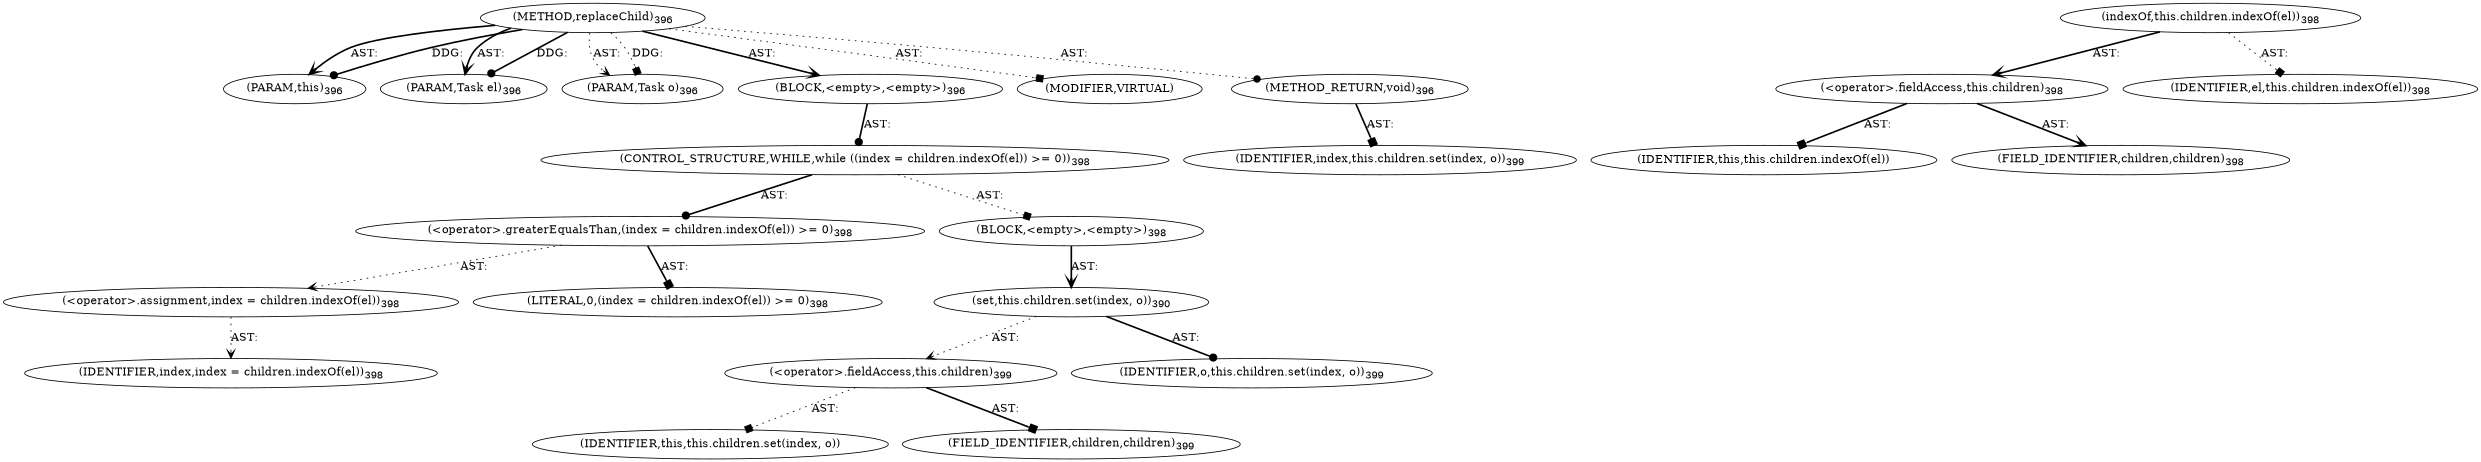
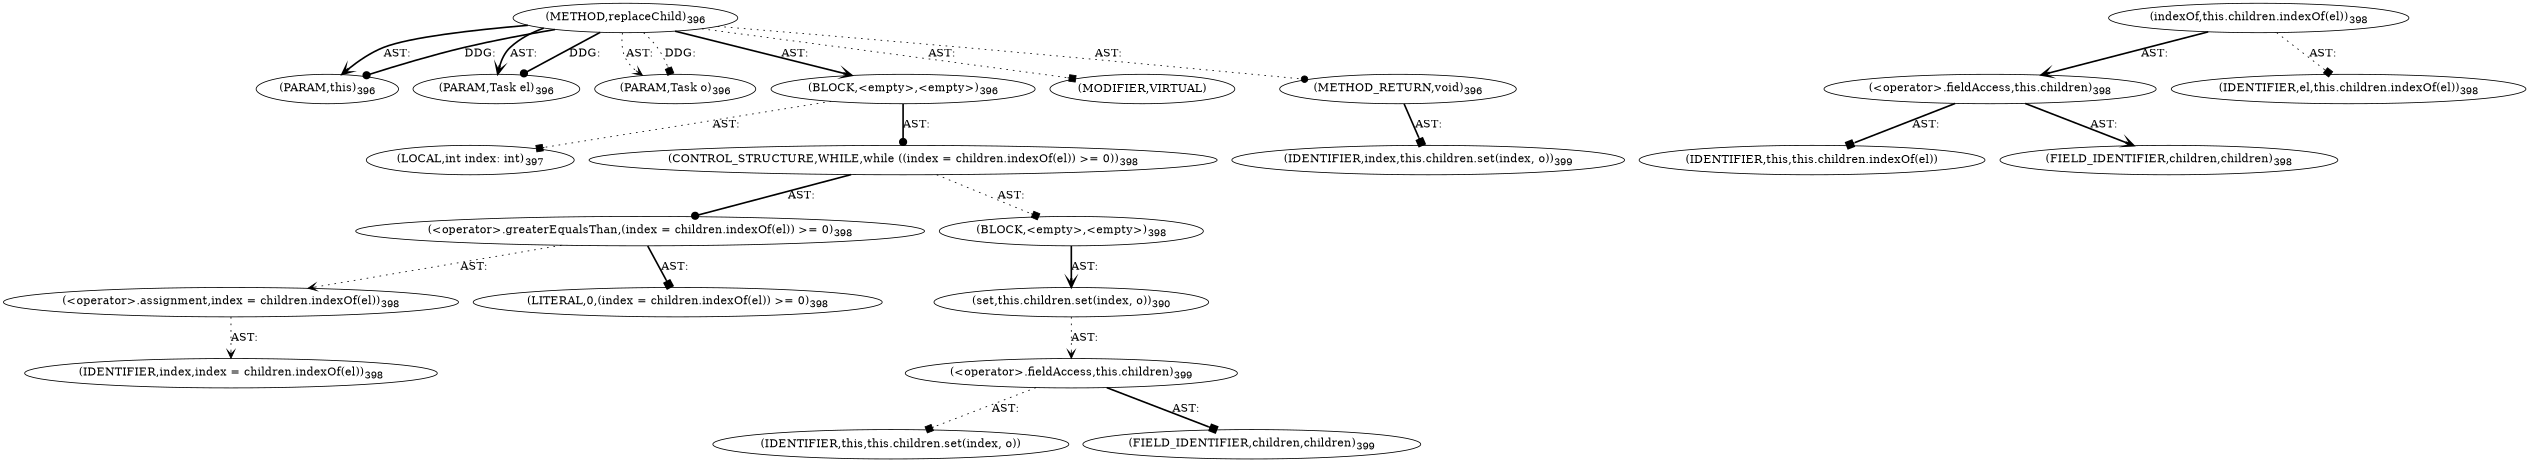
none -> (470, 160)
(1252, 373) -> none
